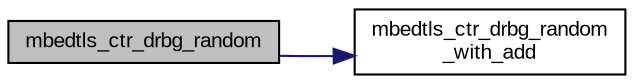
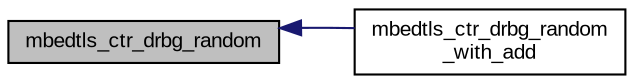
(307, 56) -> (328, 28)
